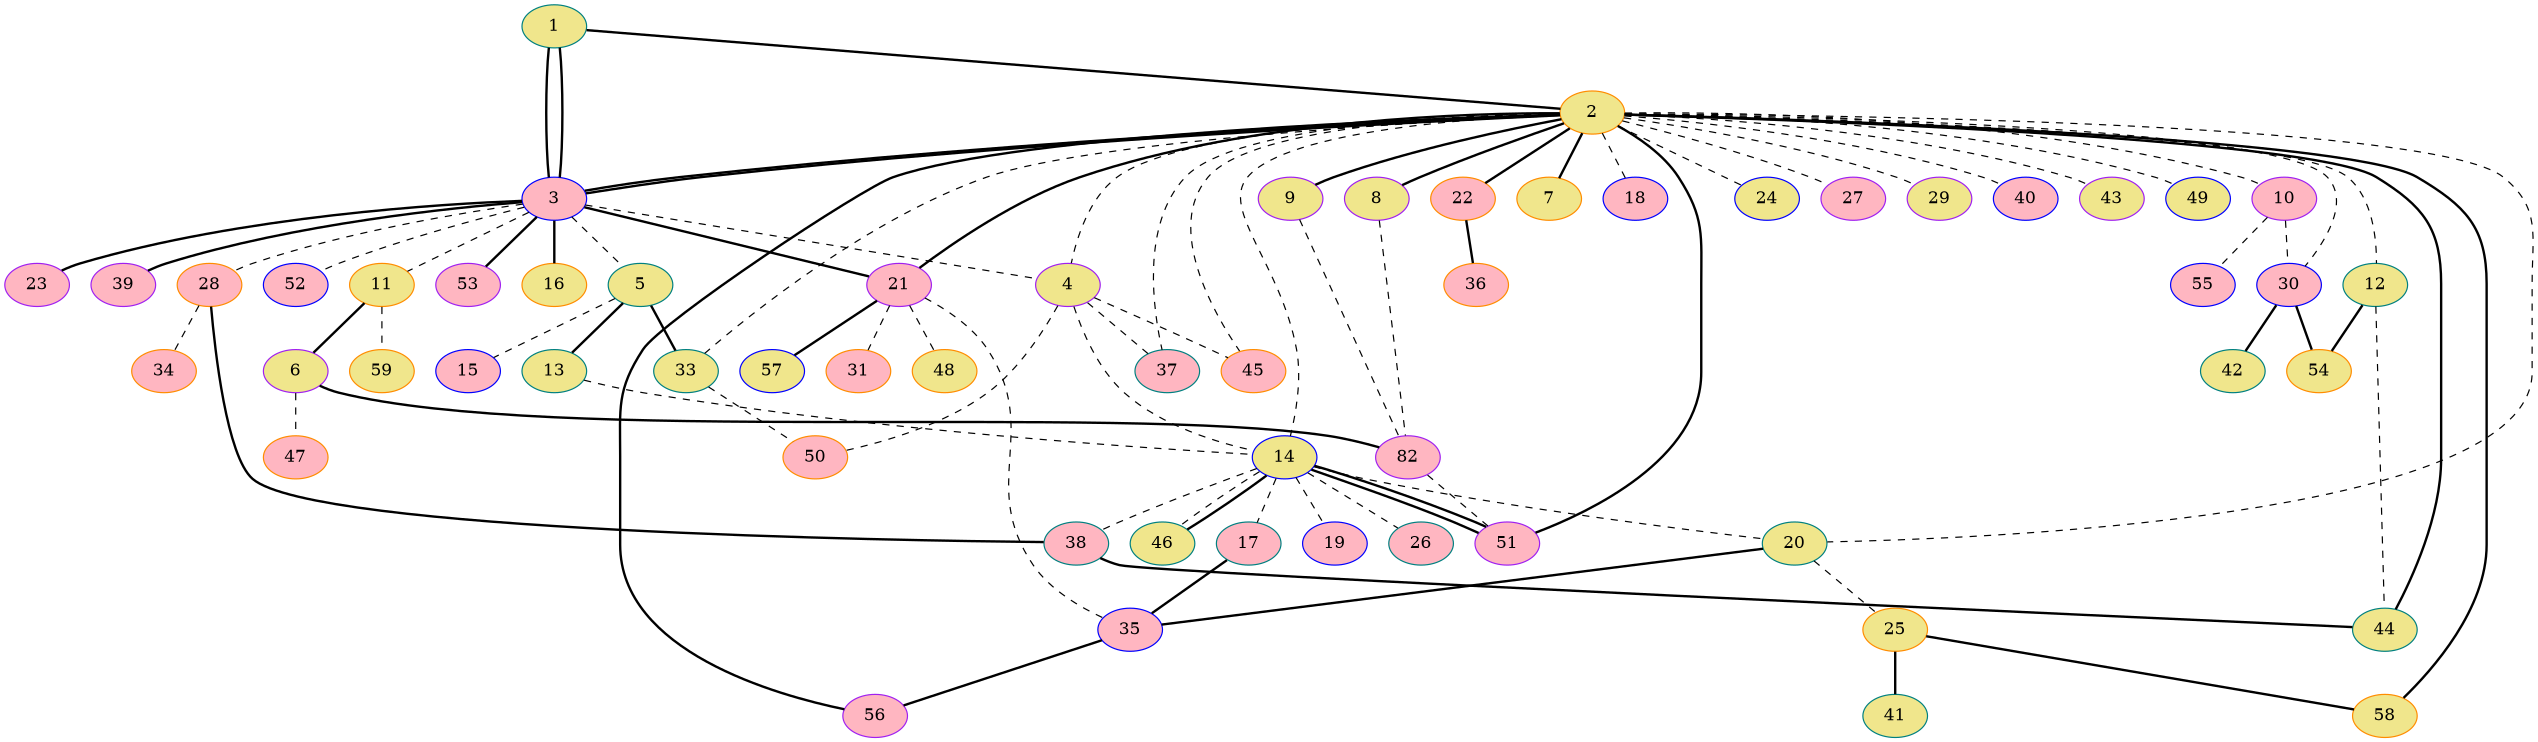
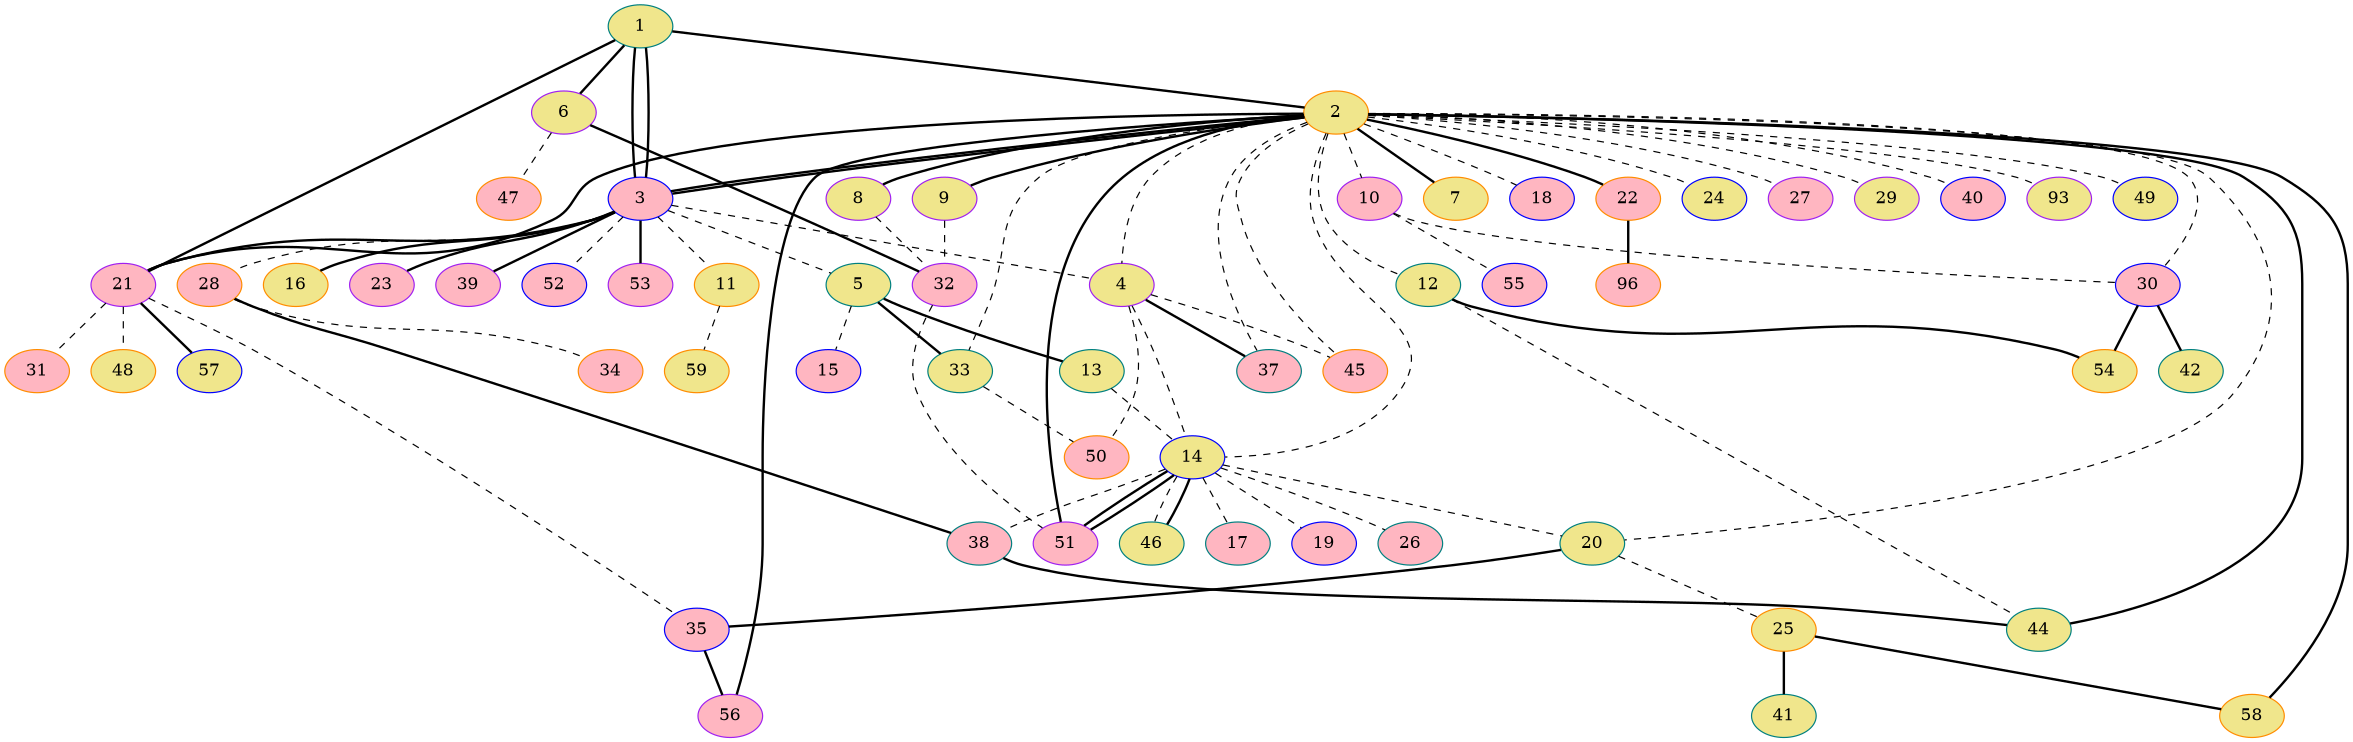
none -> (382, 156)
(2112, 199) -> (2059, 199)
(1476, 285) -> (1628, 285)
(339, 328) -> (602, 69)
(1118, 328) -> (1195, 328)
(1408, 457) -> (945, 285)
(1189, 587) -> none
